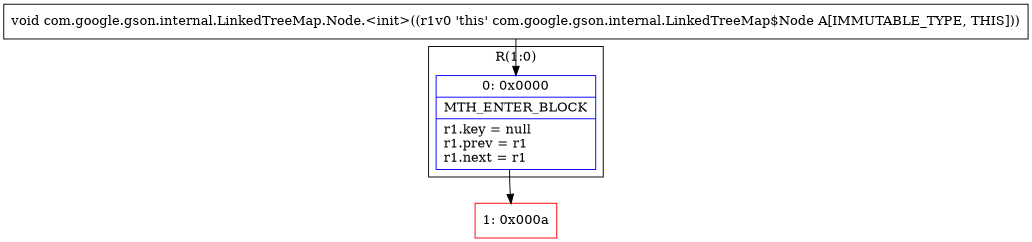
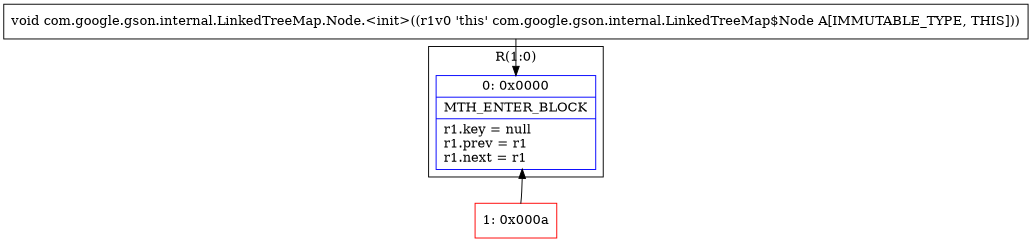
(510, 183) -> (522, 191)
